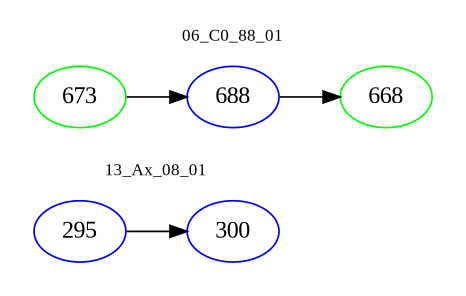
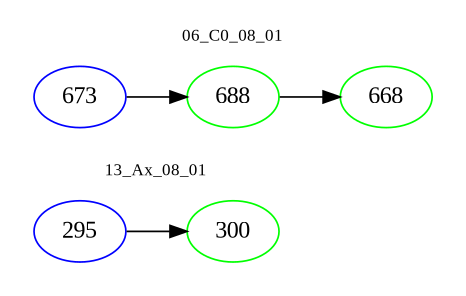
(233, 37) -> (233, 37)
(80, 97) -> (80, 97)
(233, 97) -> (233, 97)
(233, 231) -> (233, 231)
